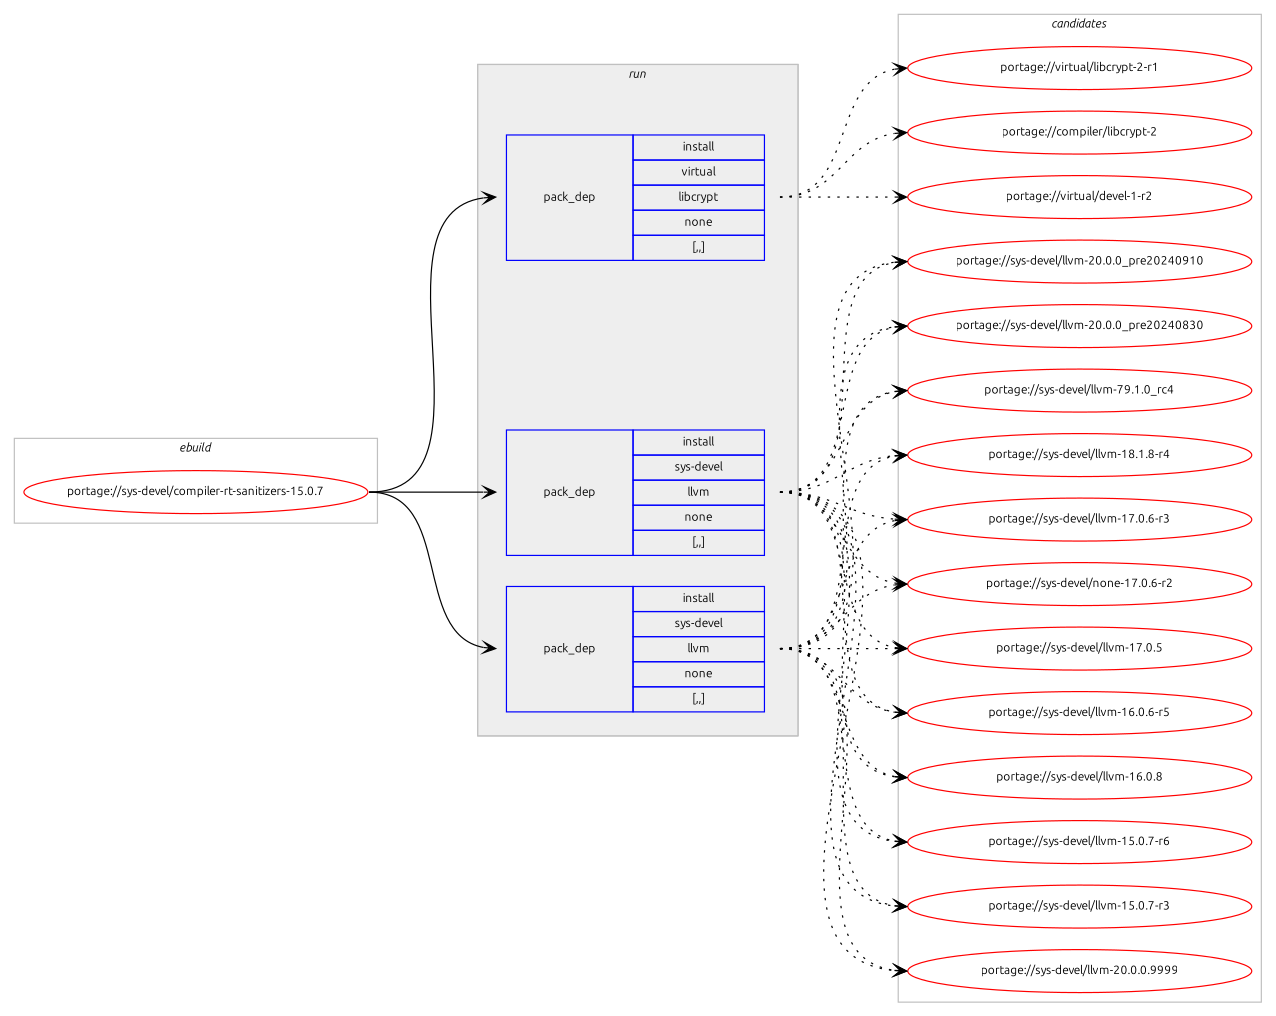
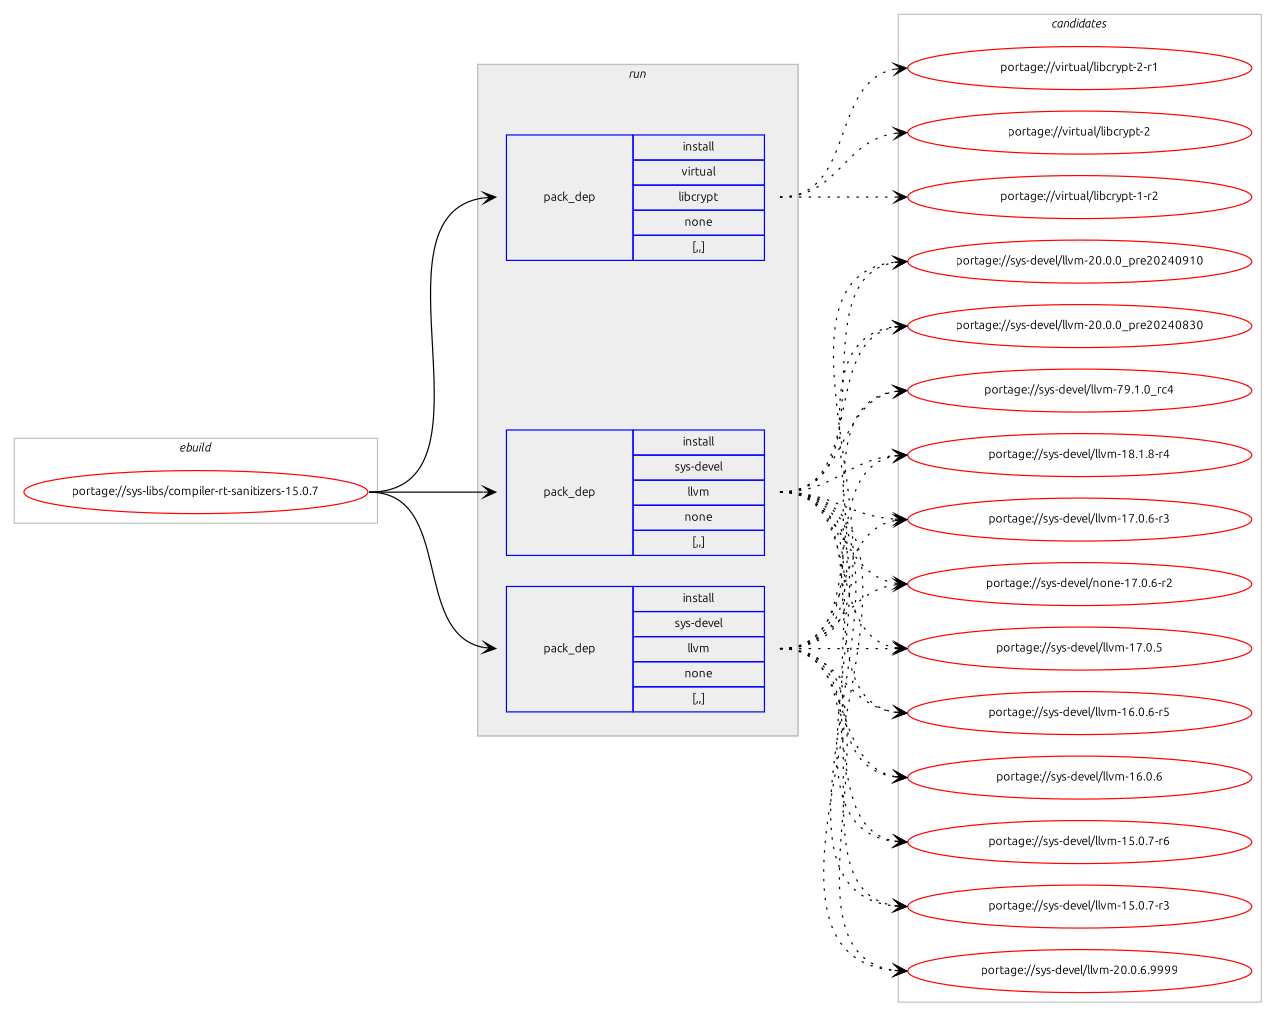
(1080, 133) -> (1080, 133)
(1080, 197) -> (1080, 197)
(196, 492) -> (196, 492)
(1080, 778) -> (1080, 778)
(1080, 971) -> (1080, 971)
